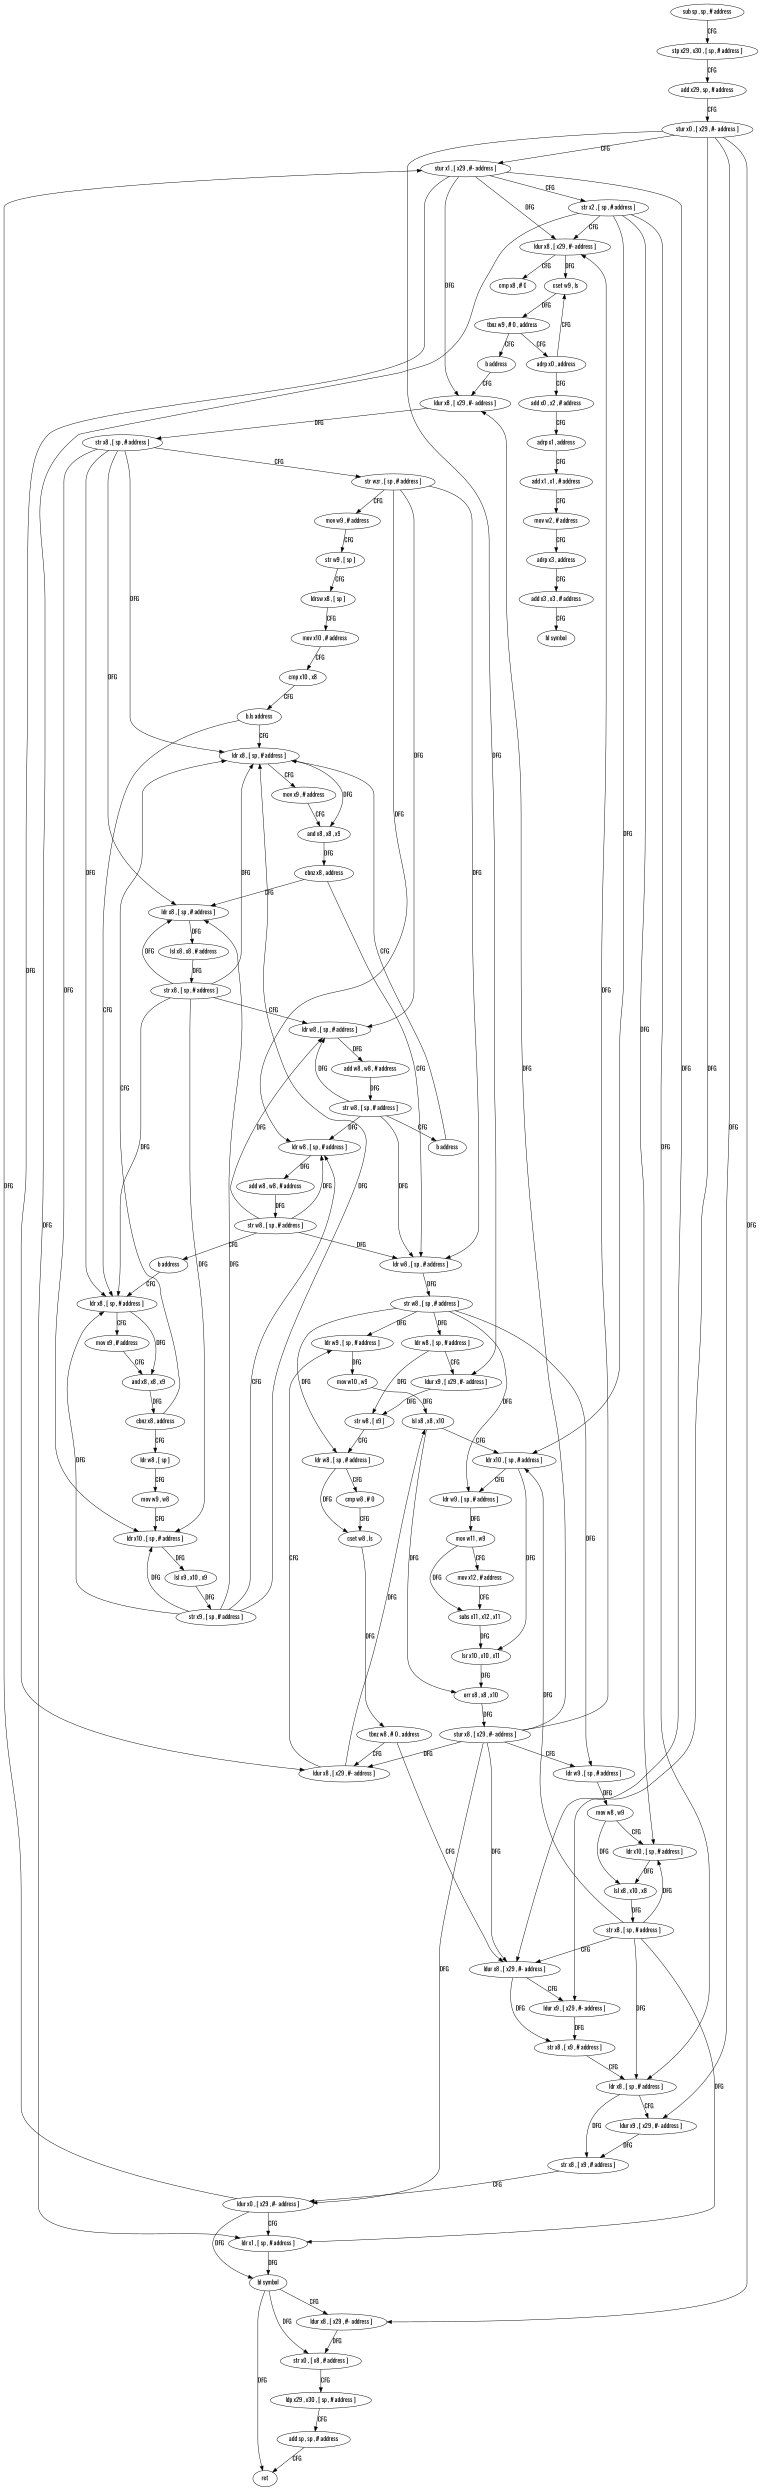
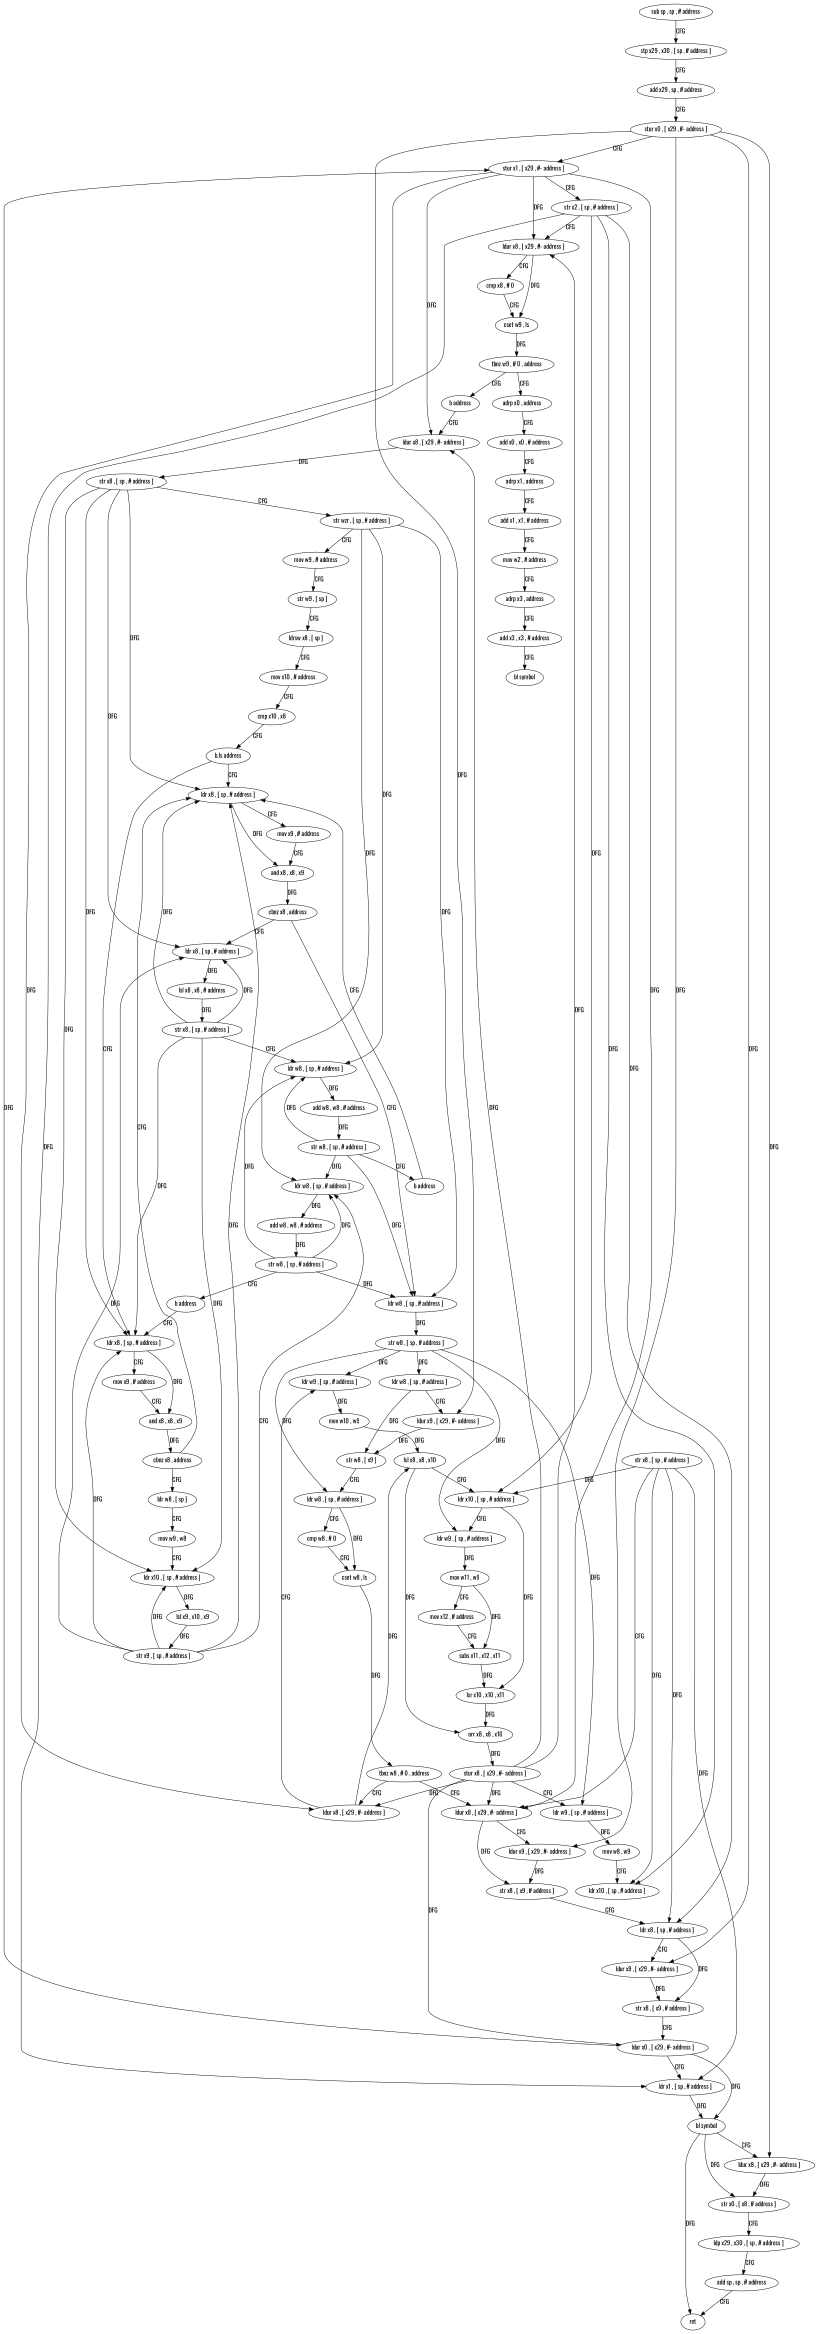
(561, 328) -> (508, 304)
(556, 404) -> (525, 443)
(630, 1891) -> none
